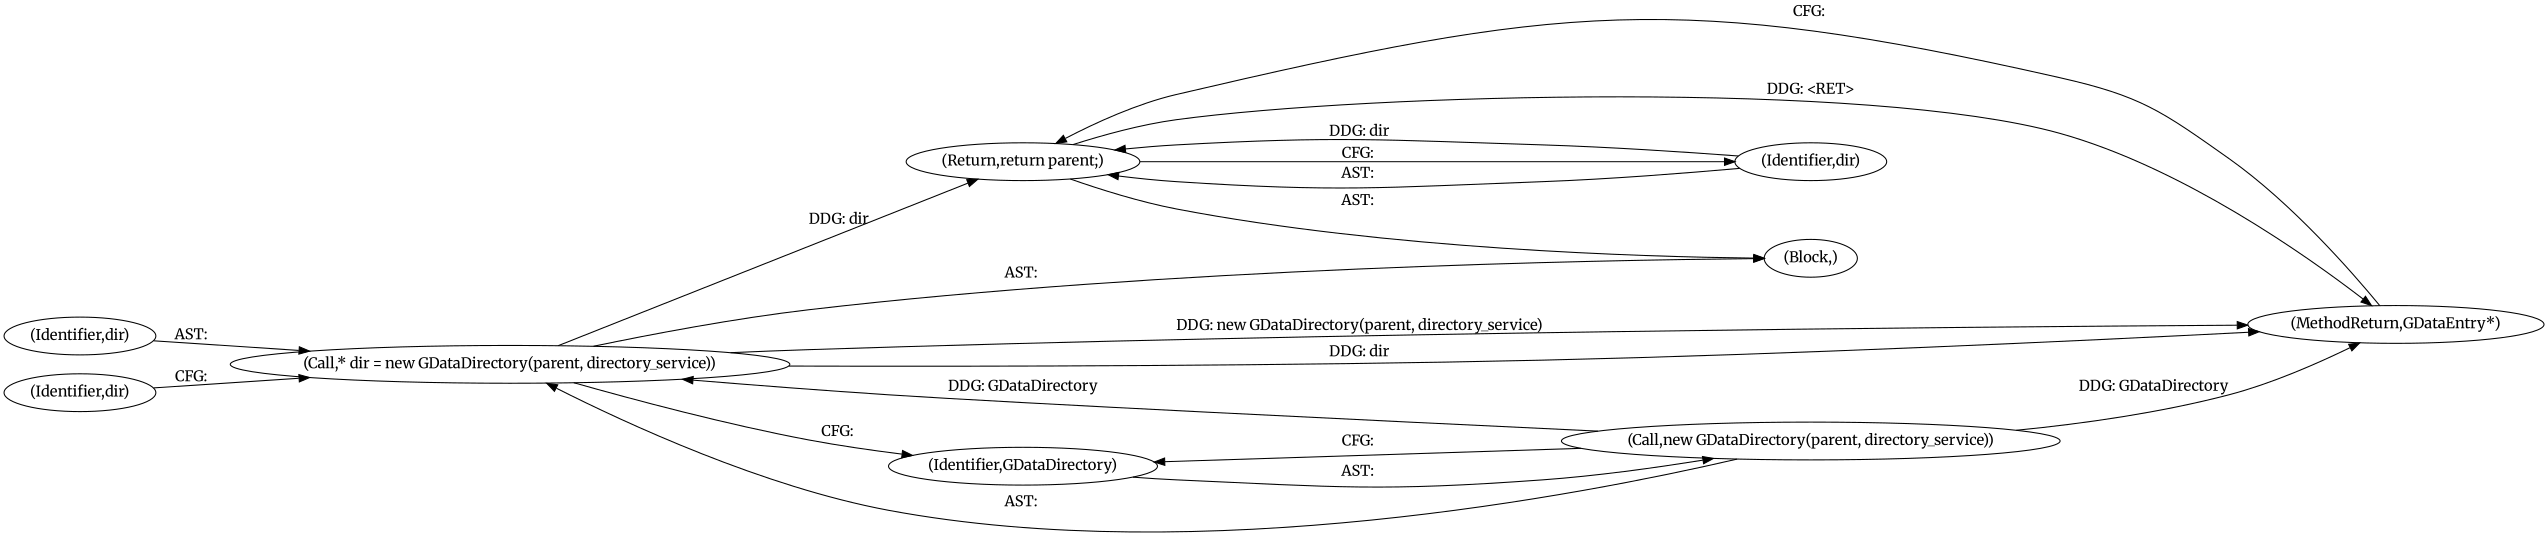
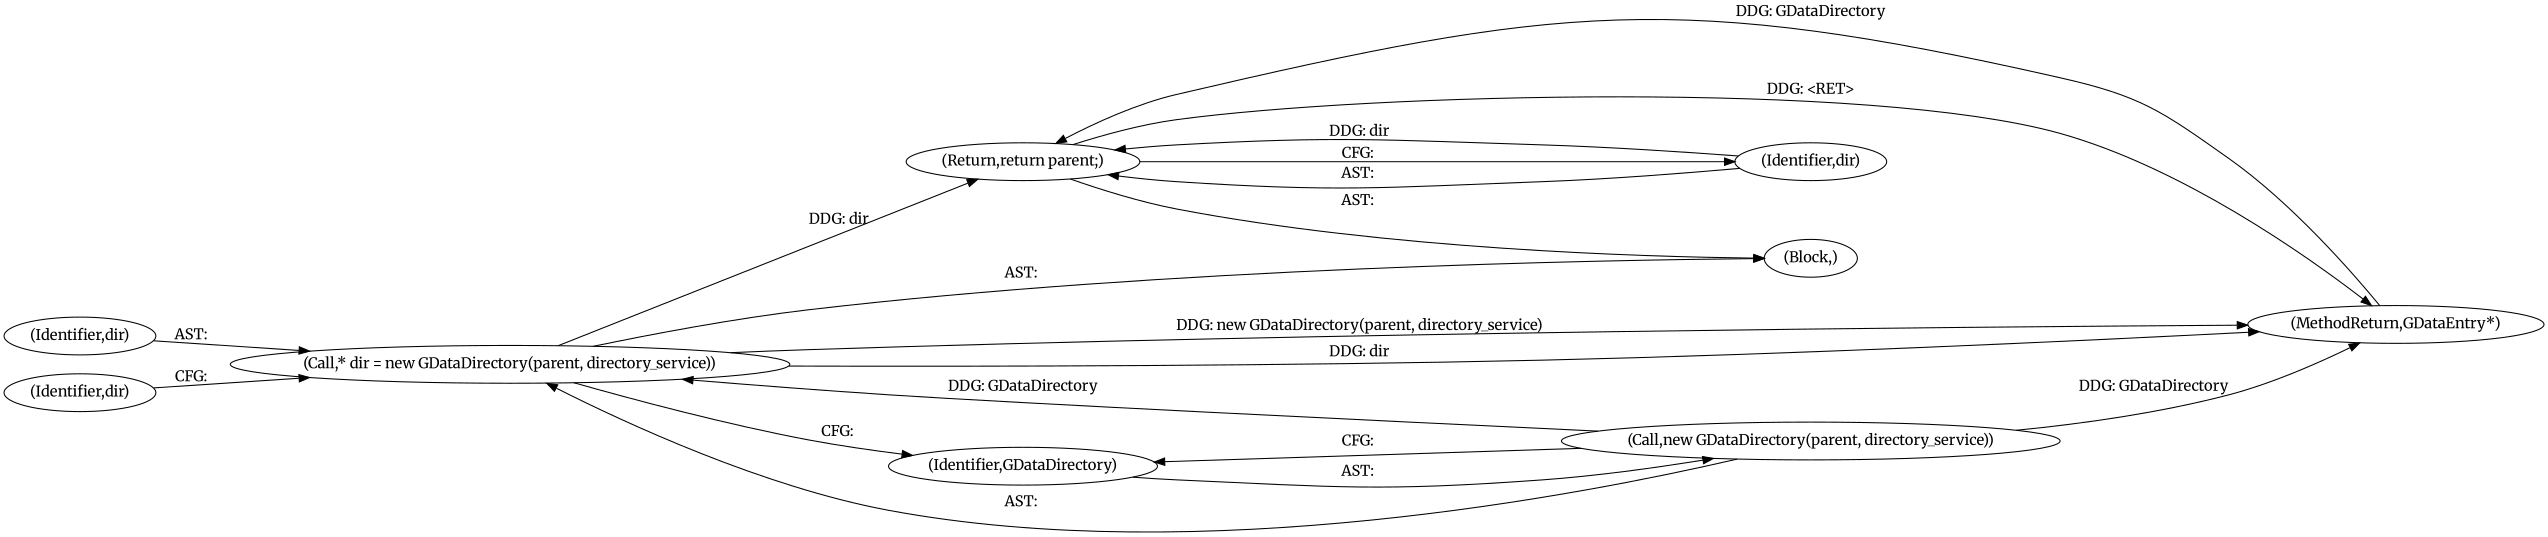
(1811, 12) -> (1811, 12)
